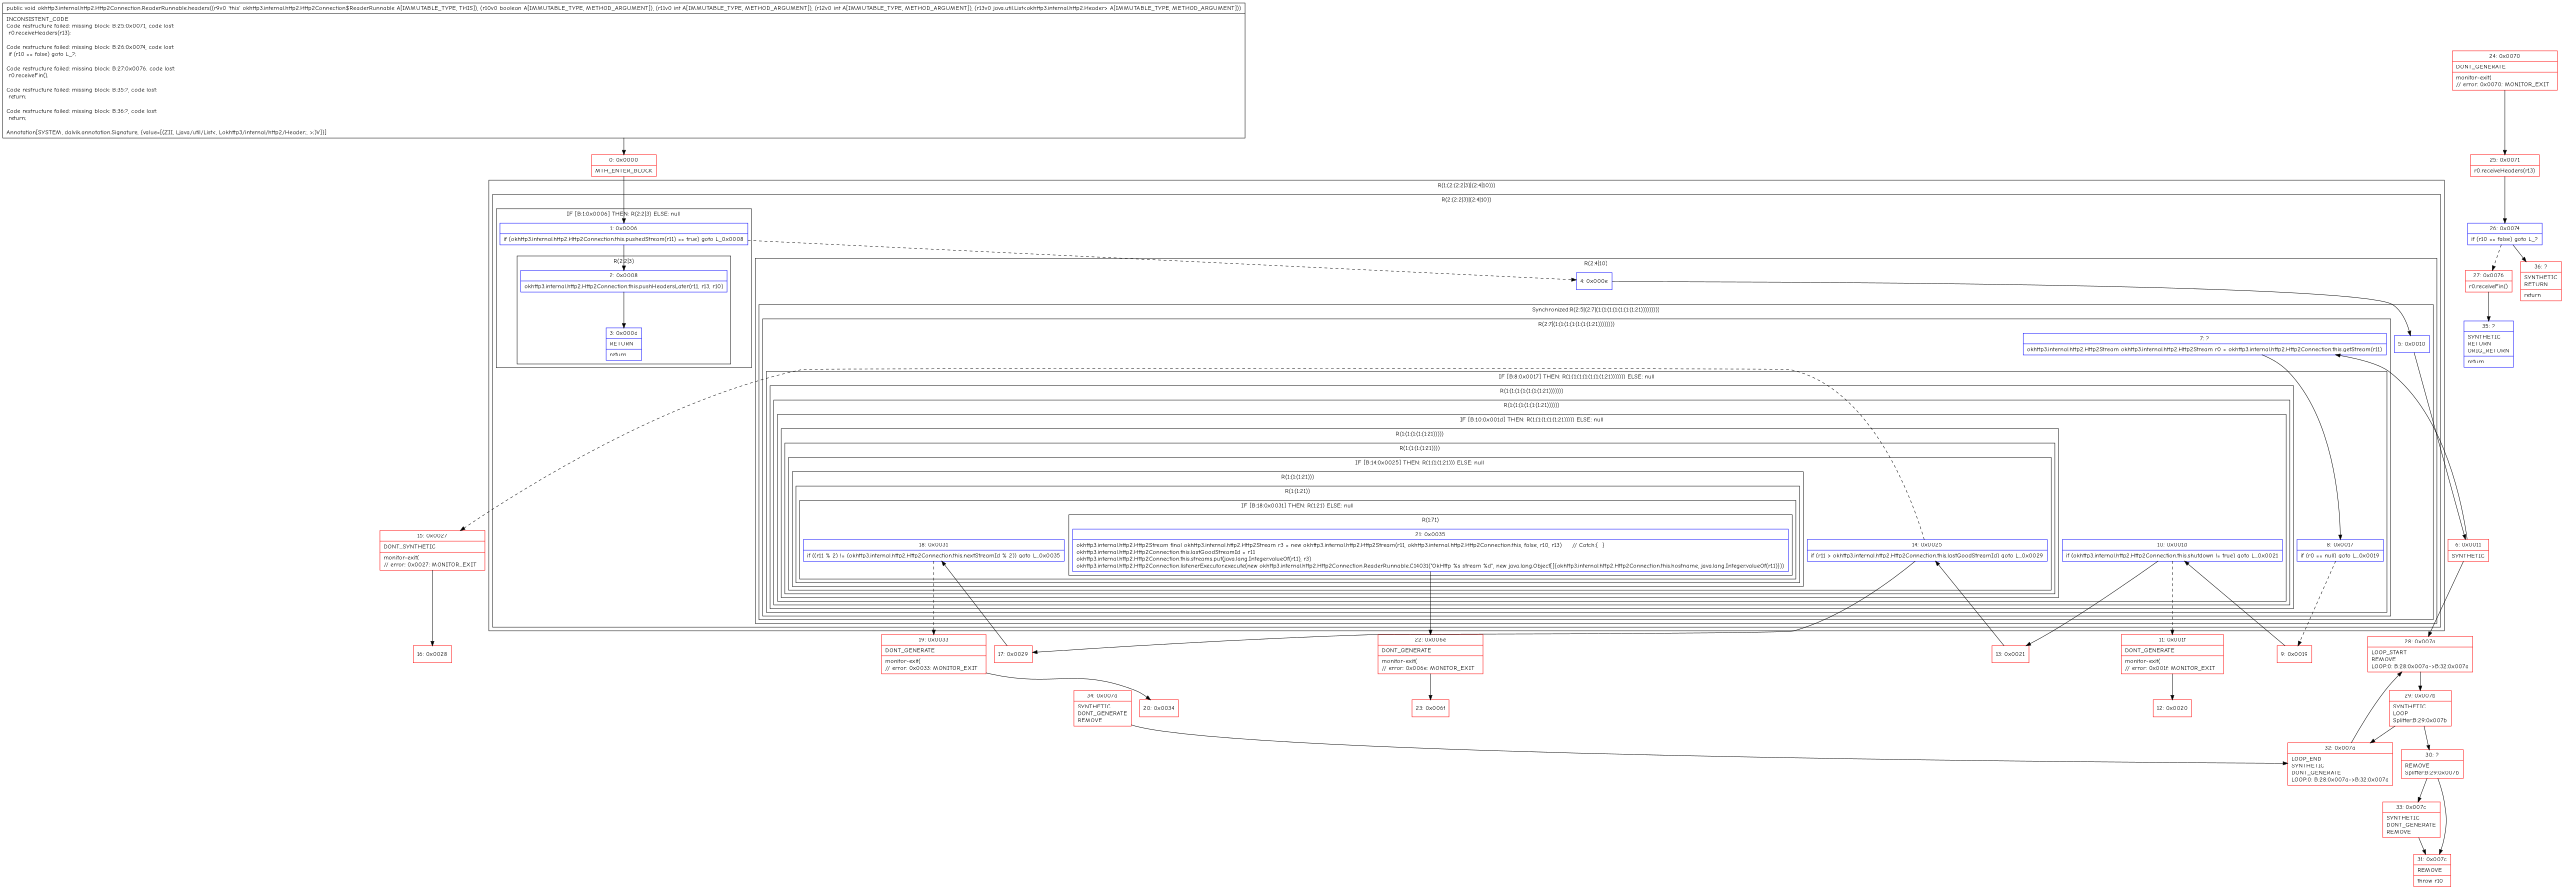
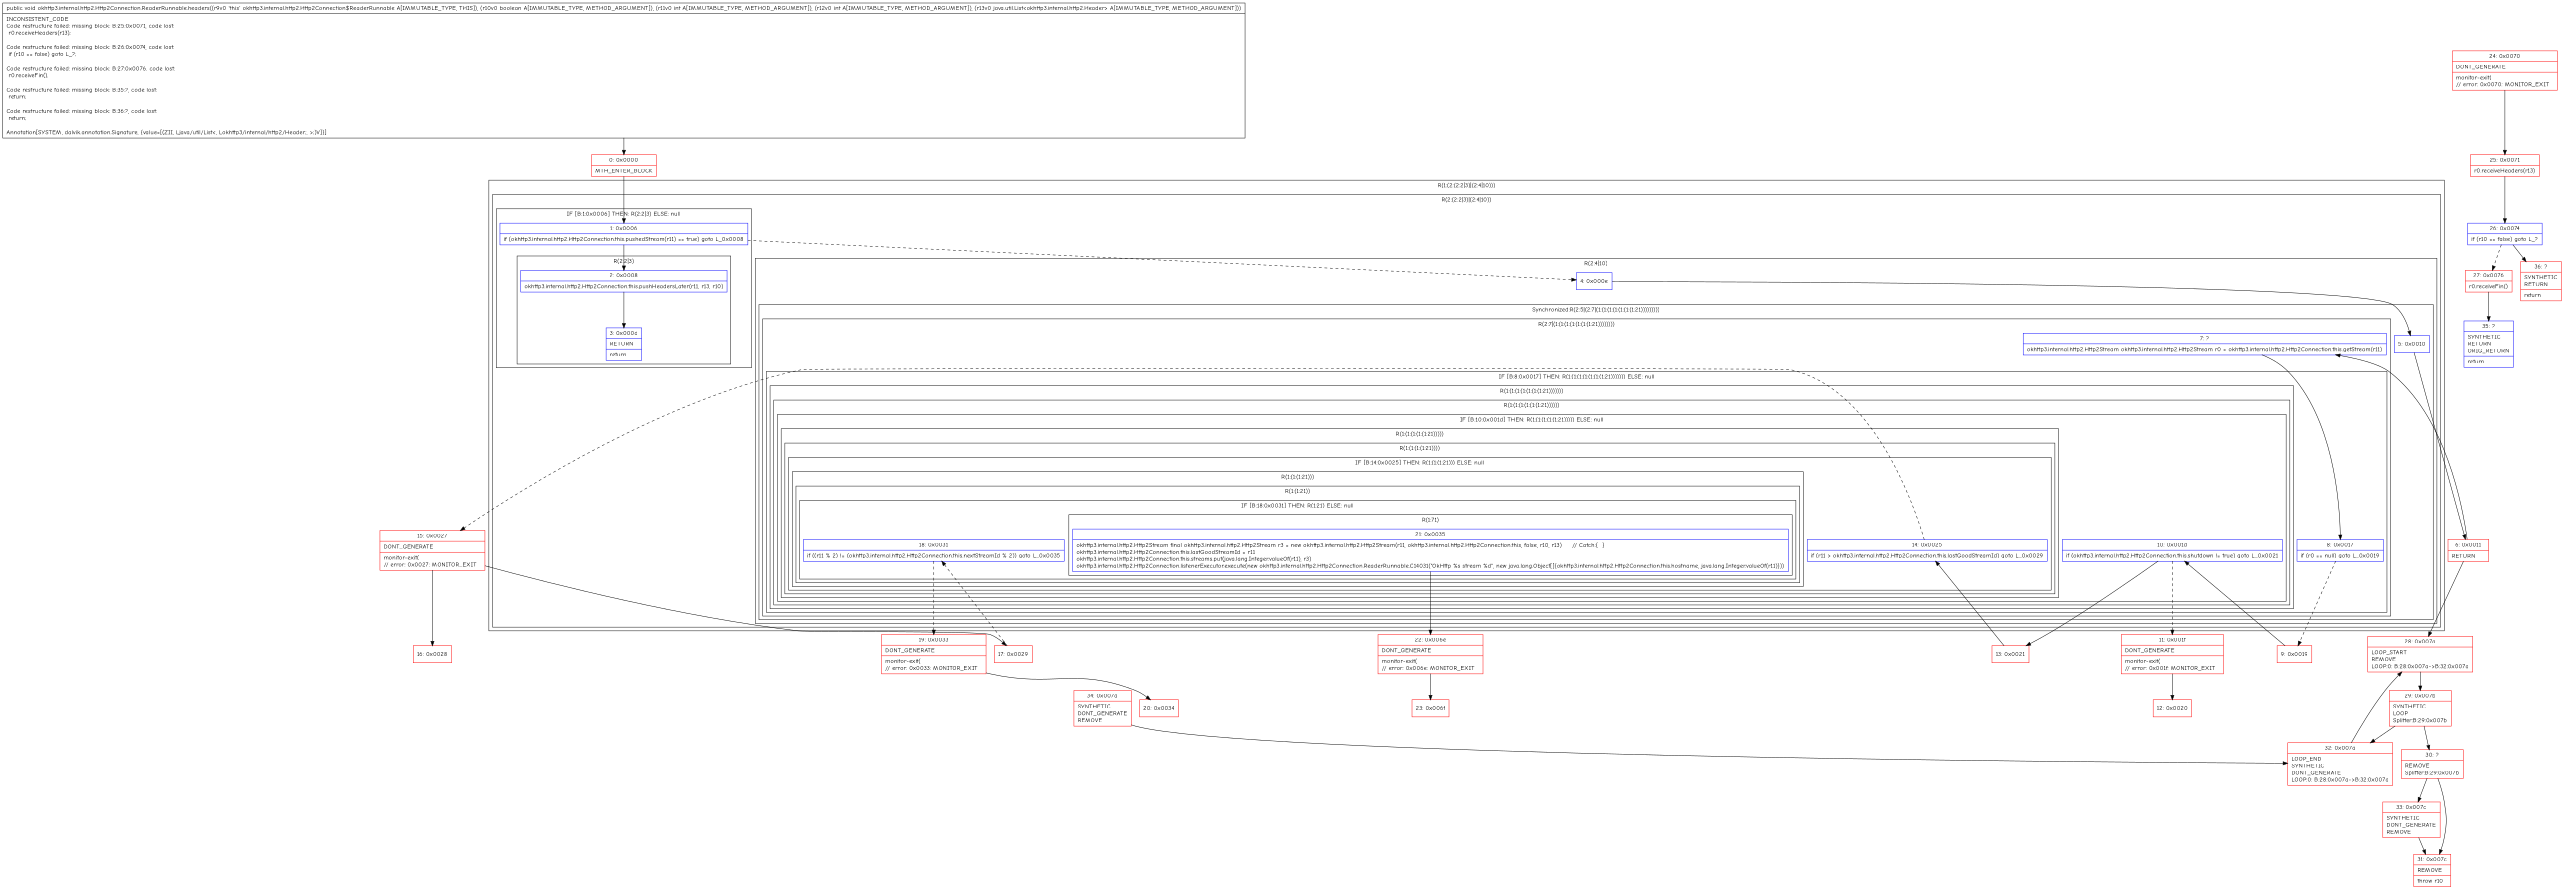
(410, 546) -> (409, 546)
(2468, 556) -> (2464, 556)
(976, 605) -> (976, 605)
(1486, 634) -> (742, 623)
